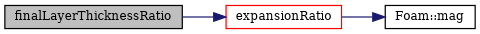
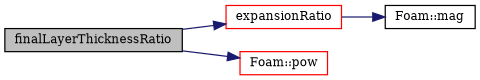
none -> (284, 63)
